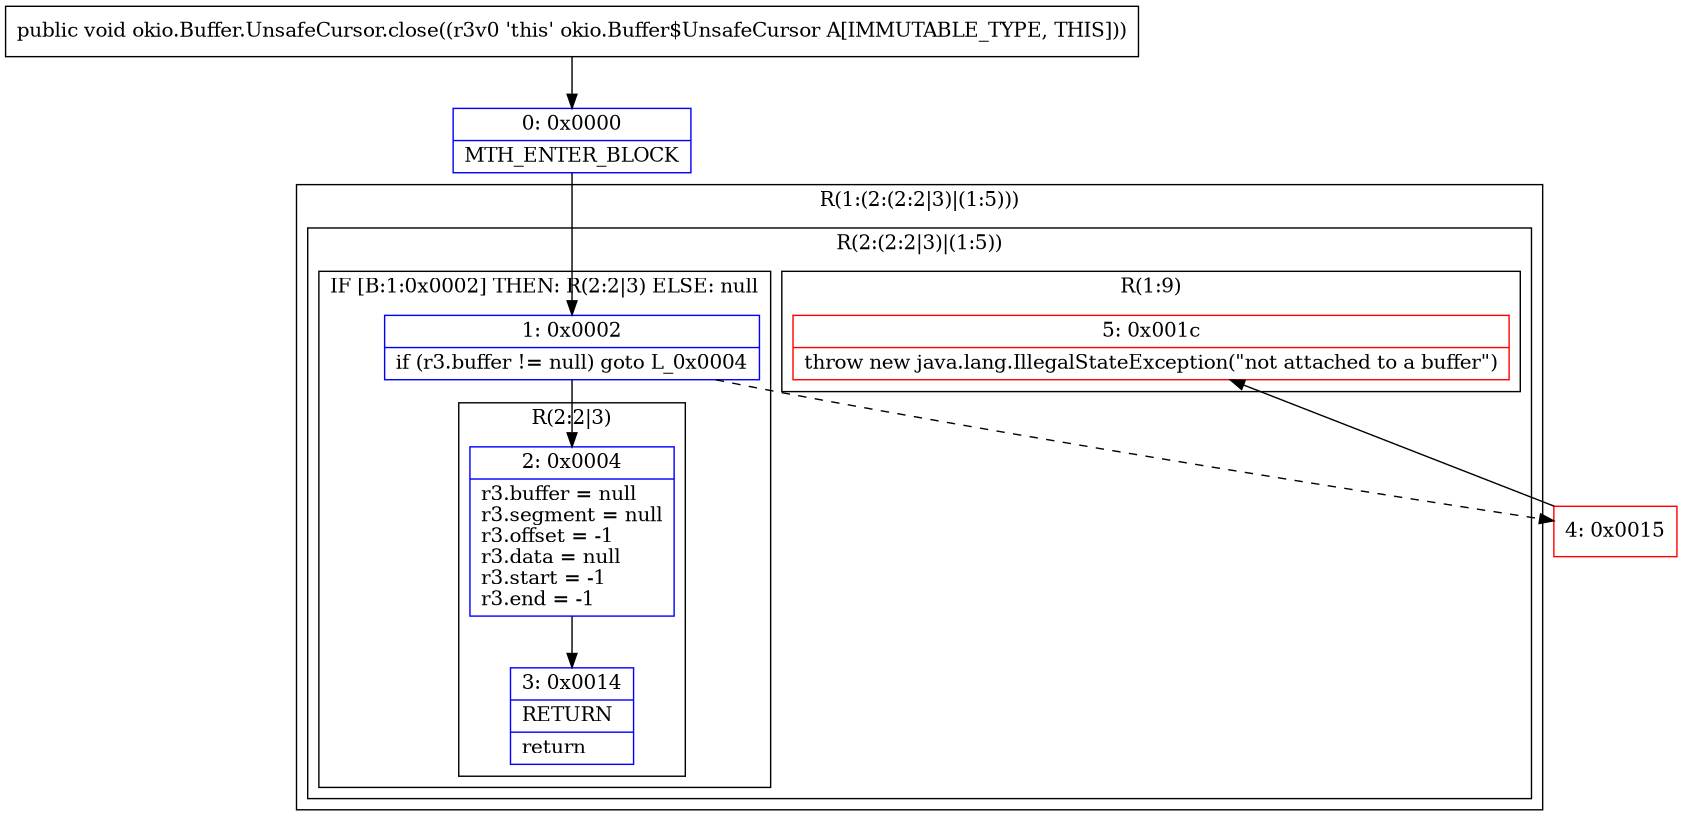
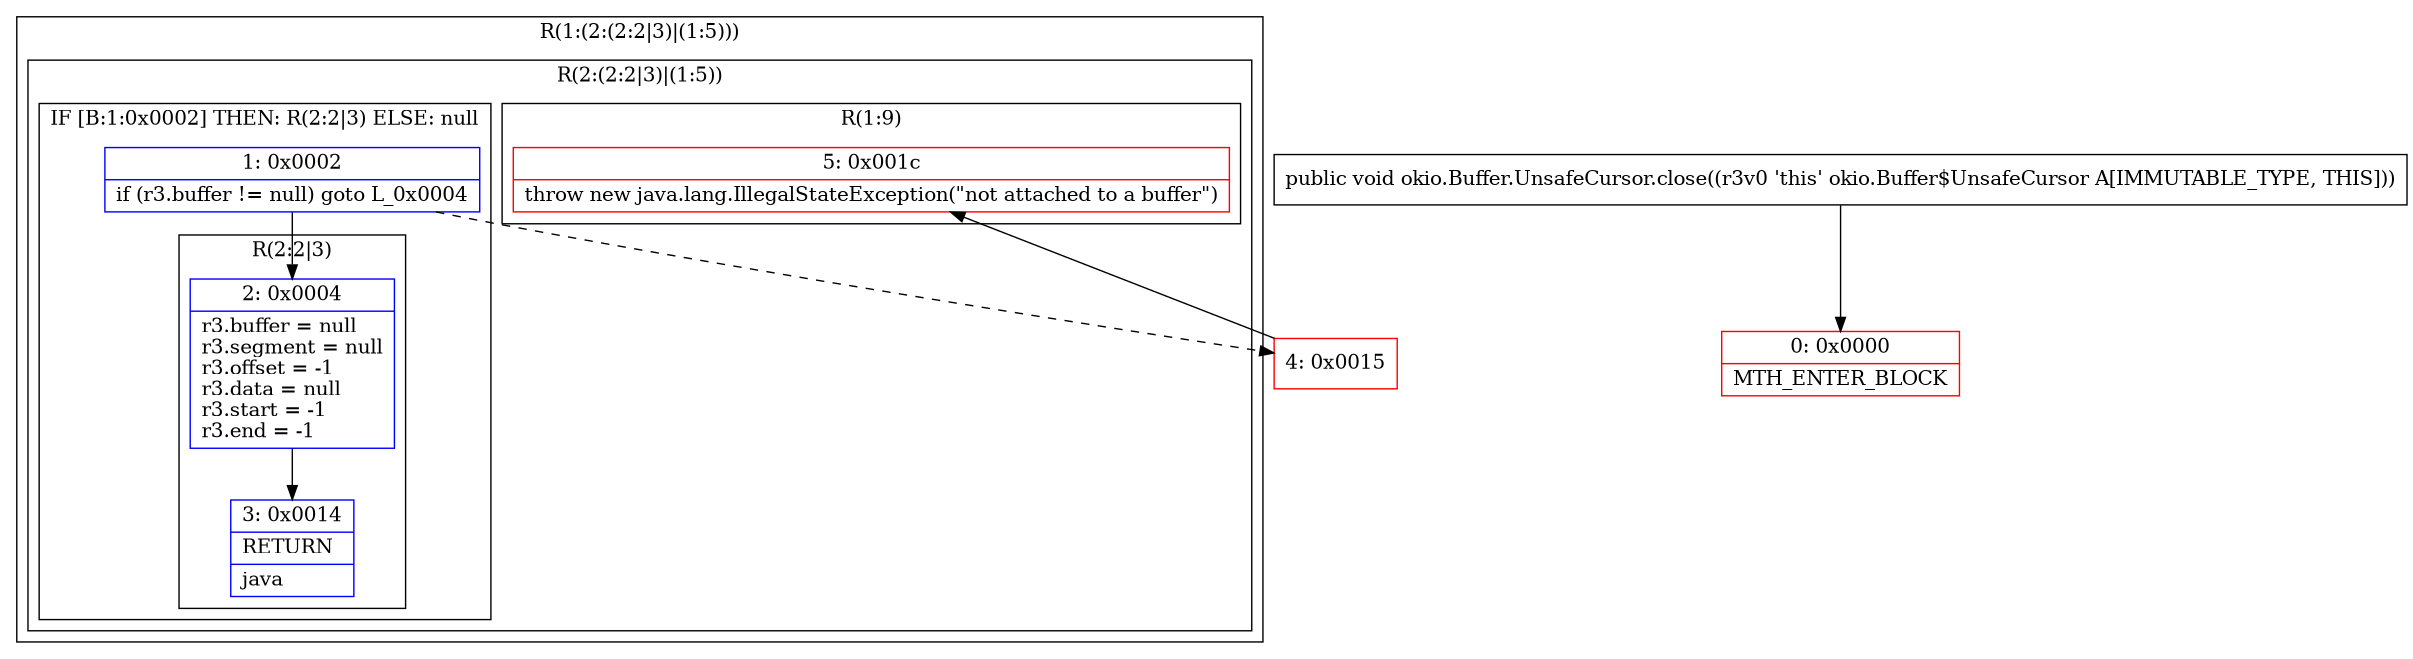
(572, 141) -> (1841, 364)
(572, 237) -> none
(554, 748) -> (263, 580)
